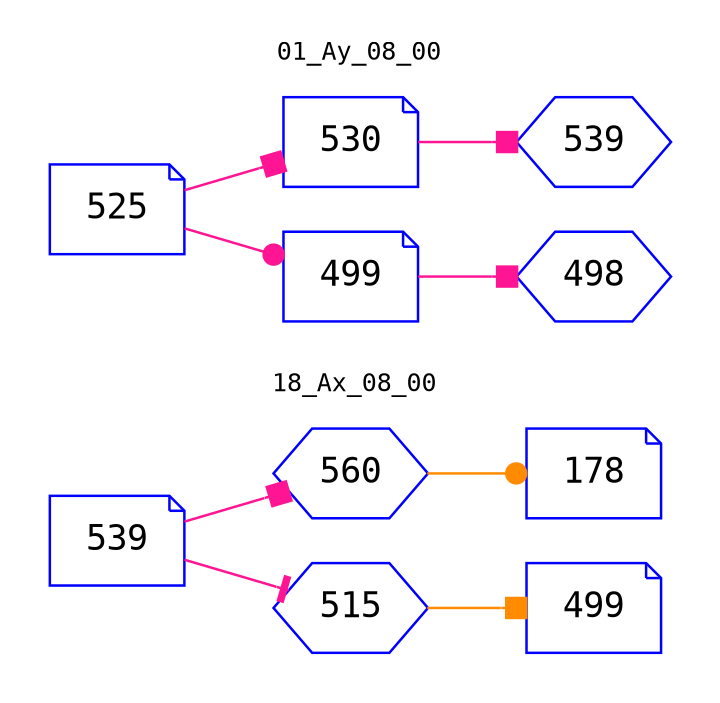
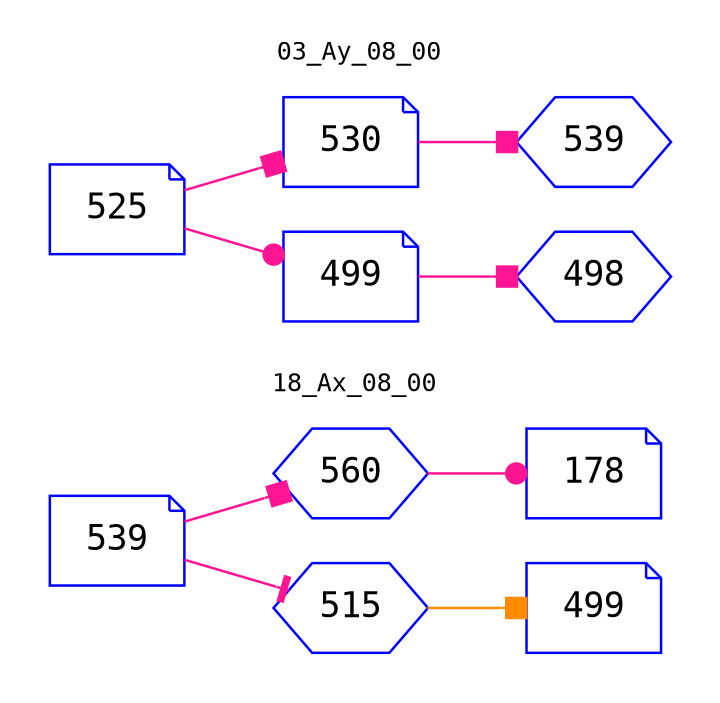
(360, 54) -> (360, 54)
(467, 473) -> (467, 473)
